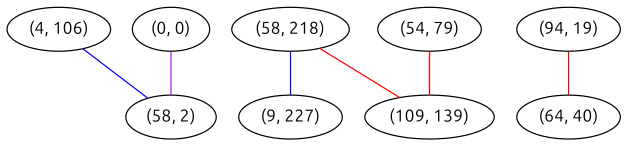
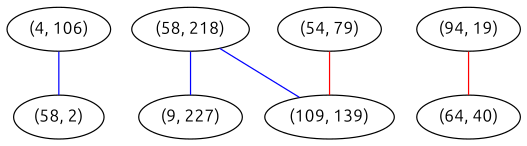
(171, 29) -> none
(360, 73) -> (260, 73)
